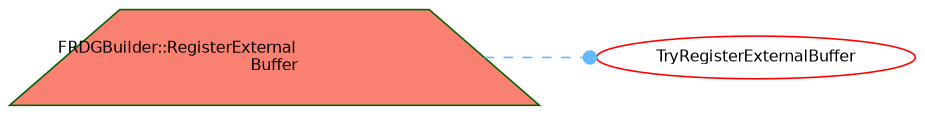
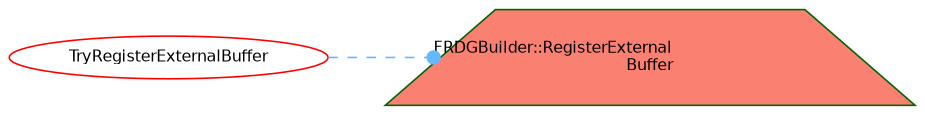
(534, 57) -> (378, 57)
